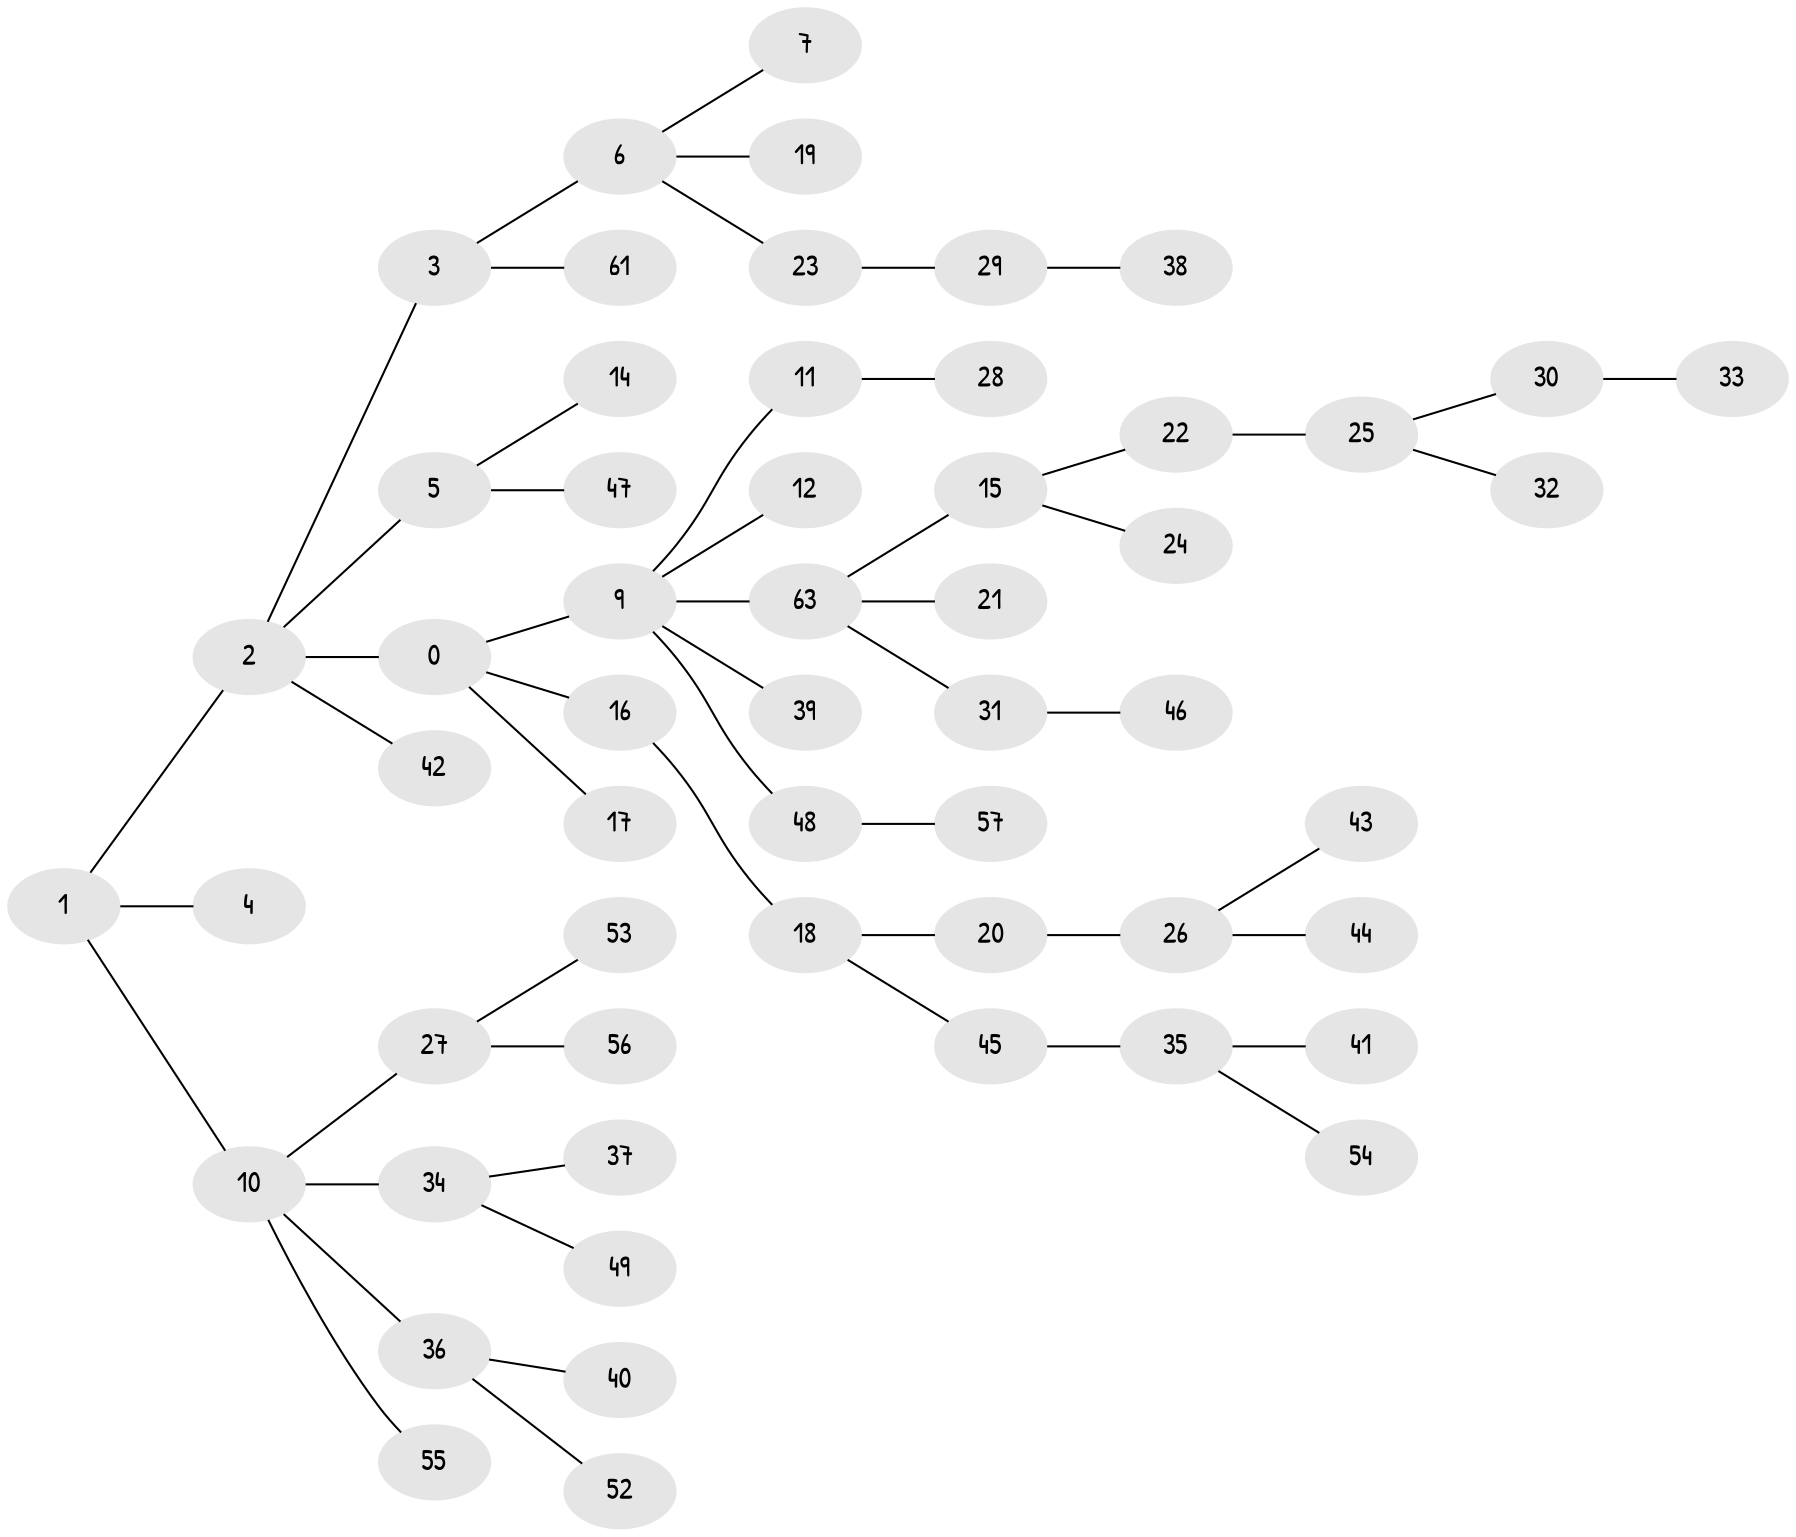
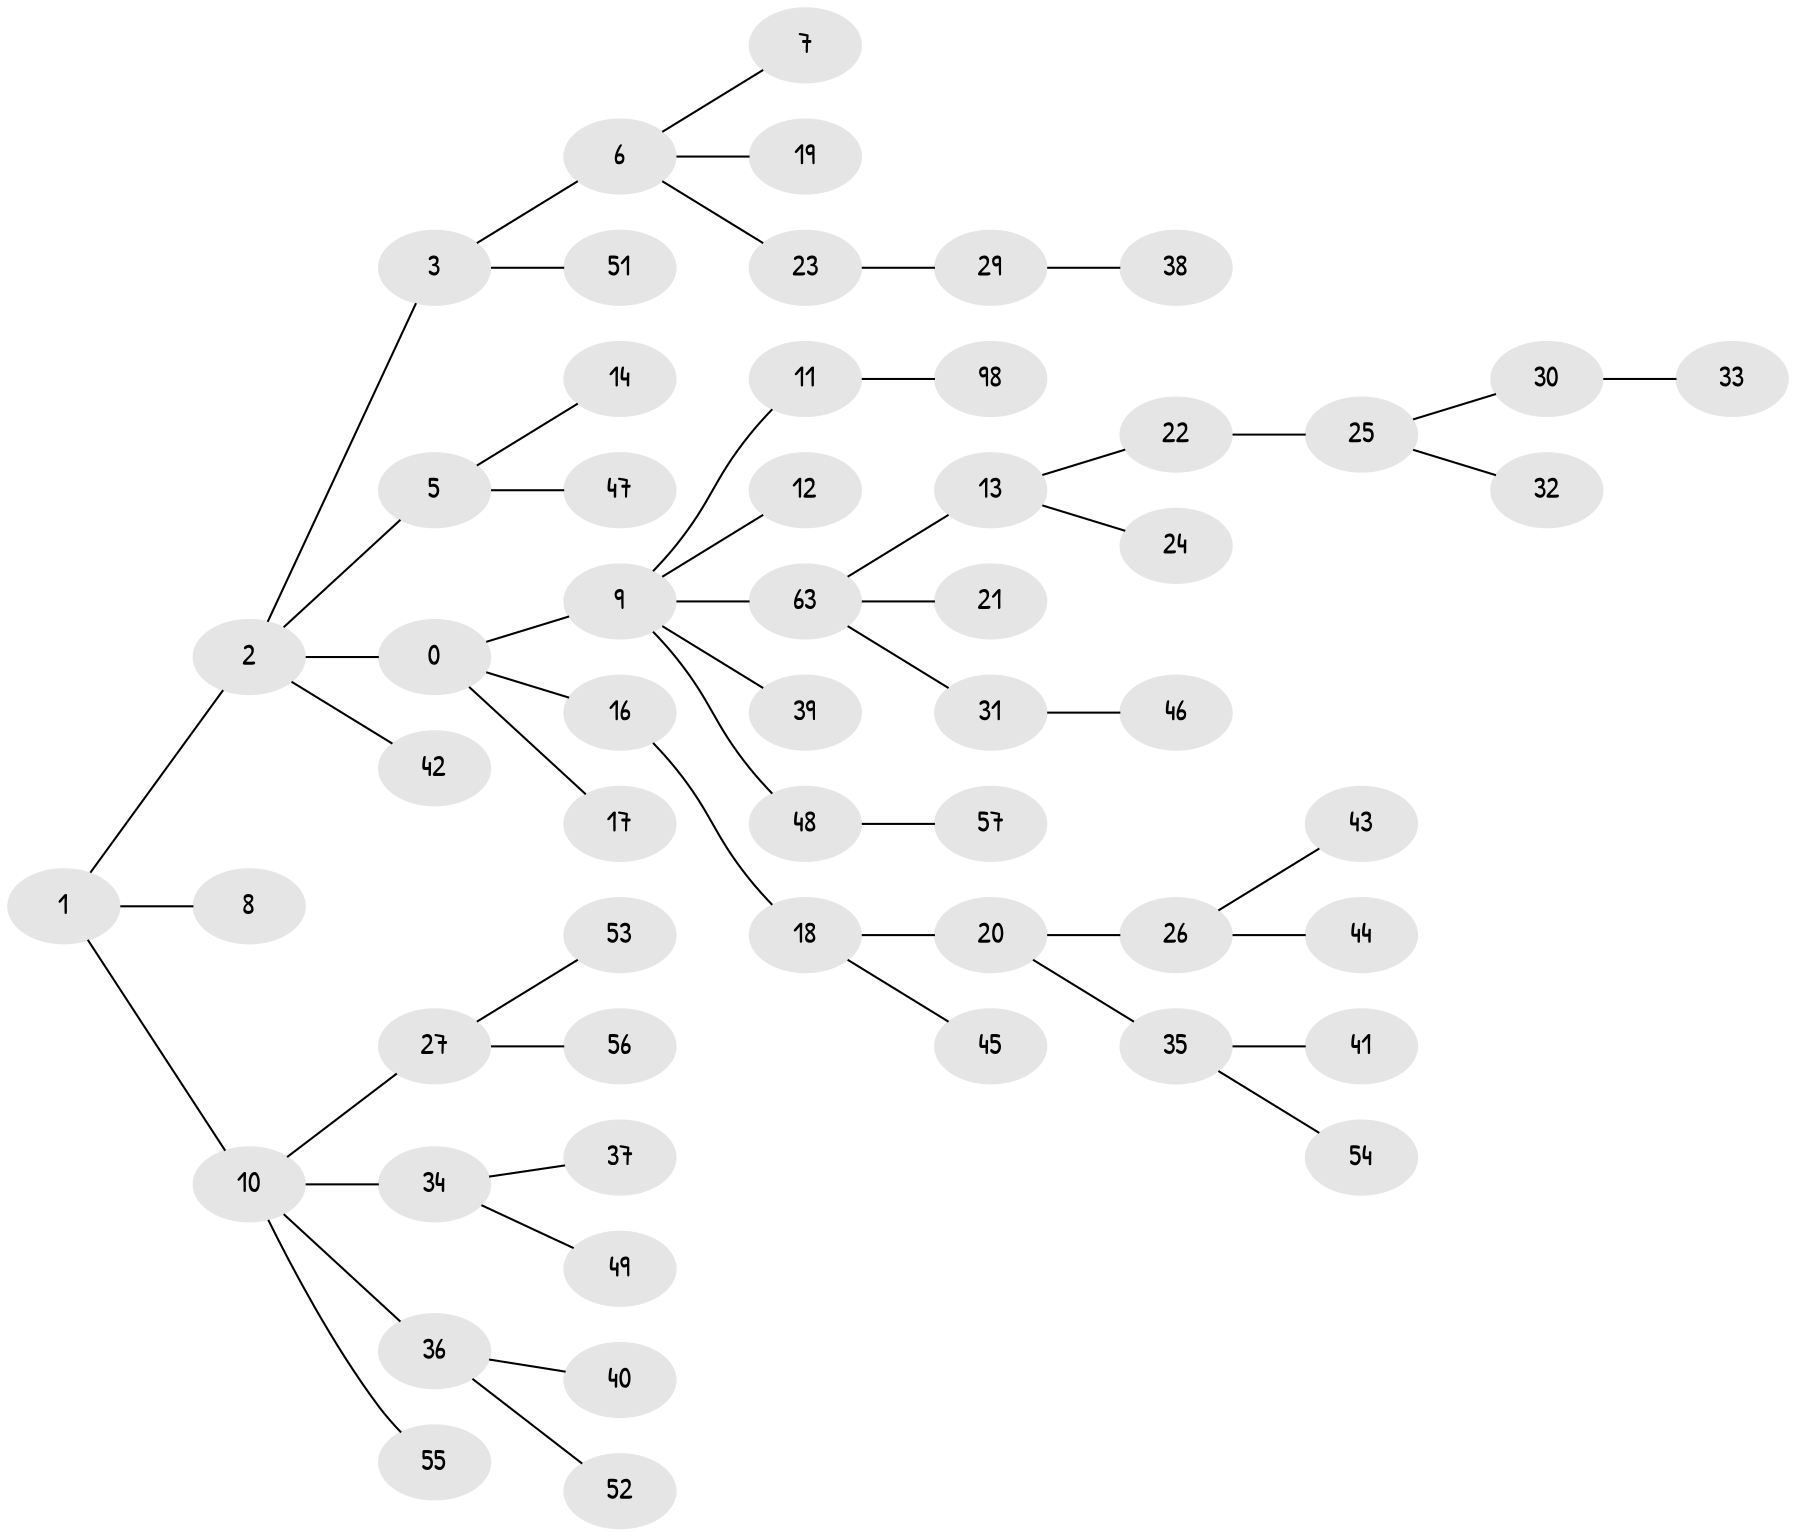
(620, 268) -> (620, 268)
(991, 379) -> (991, 379)
(991, 490) -> (991, 490)
(249, 906) -> (249, 906)
(1084, 1046) -> (1083, 991)
